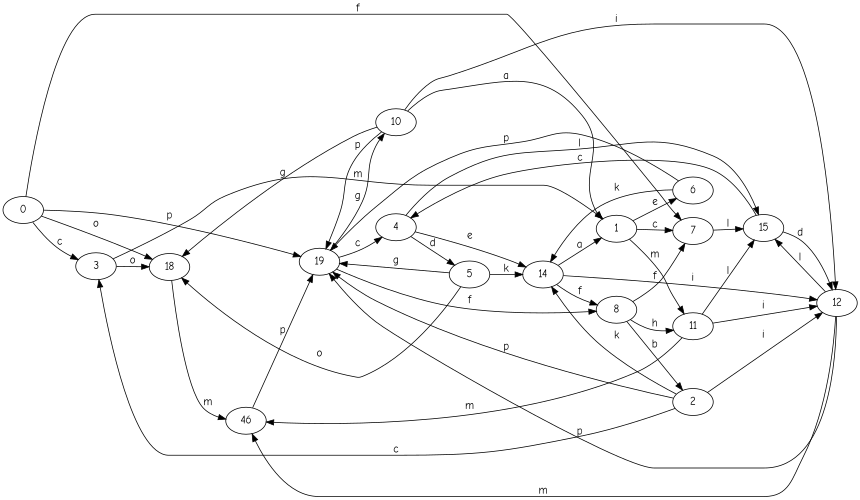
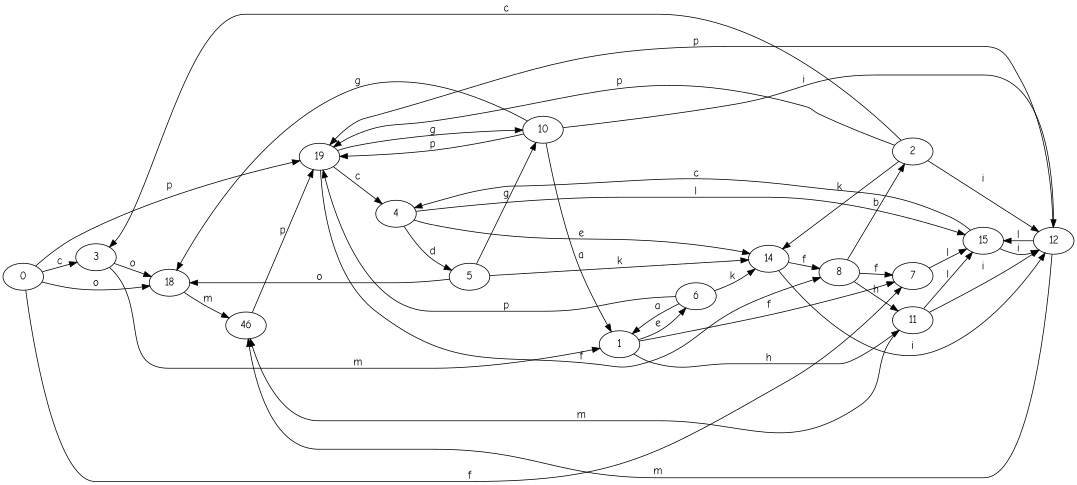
(655, 225) -> (769, 305)
(800, 233) -> (1018, 249)
(577, 254) -> (658, 315)
(655, 255) -> (769, 358)
(398, 268) -> (503, 210)
